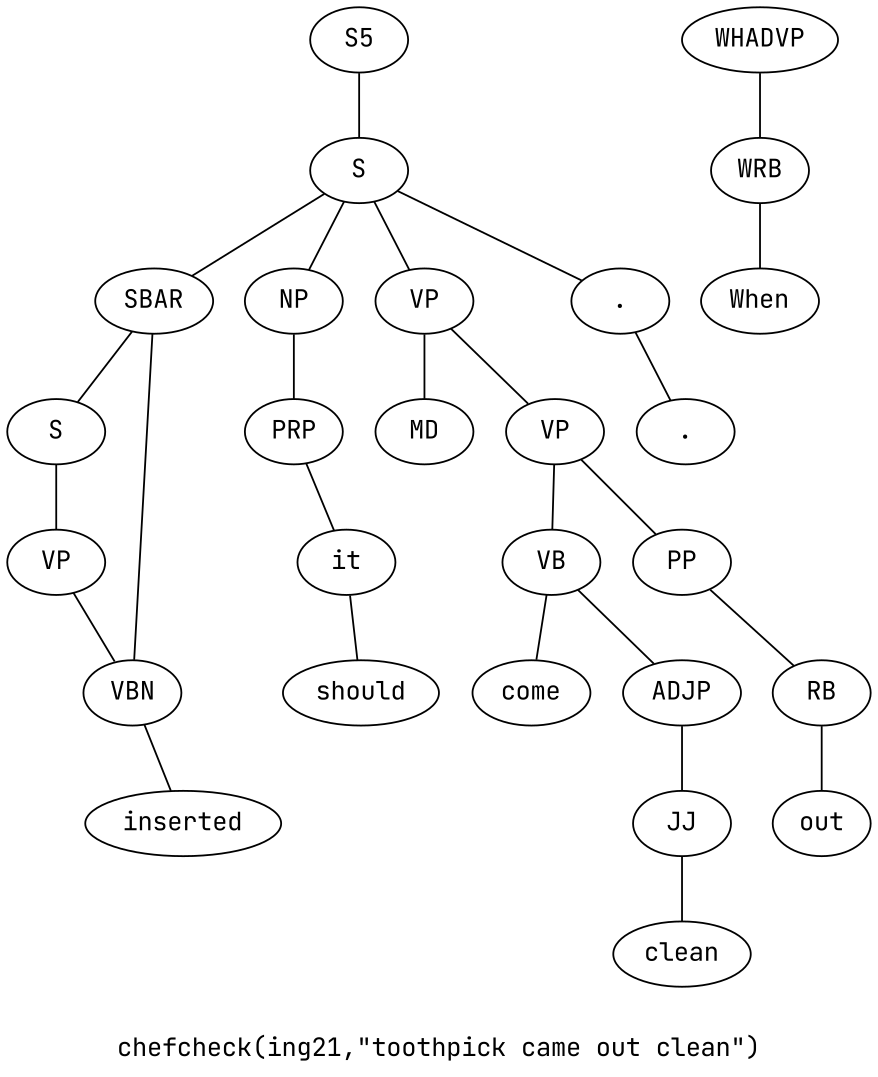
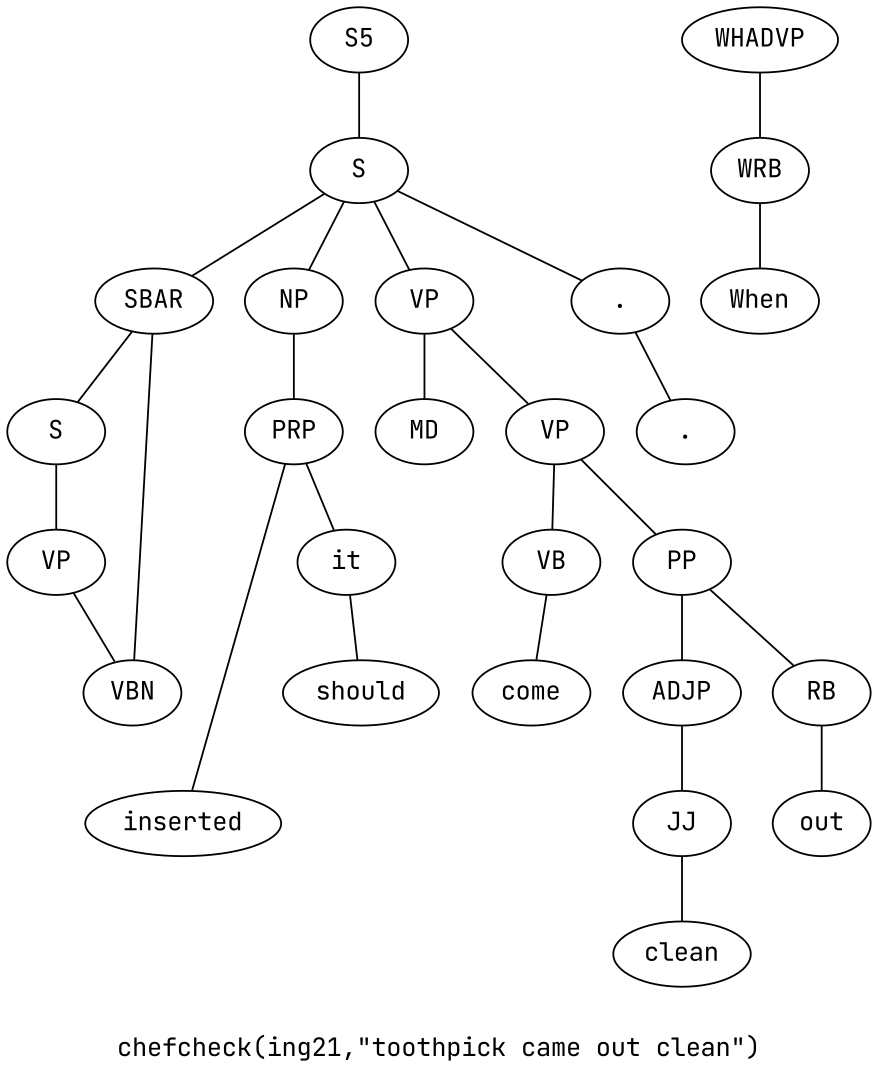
(616, 627) -> (682, 628)
(158, 758) -> (239, 627)
